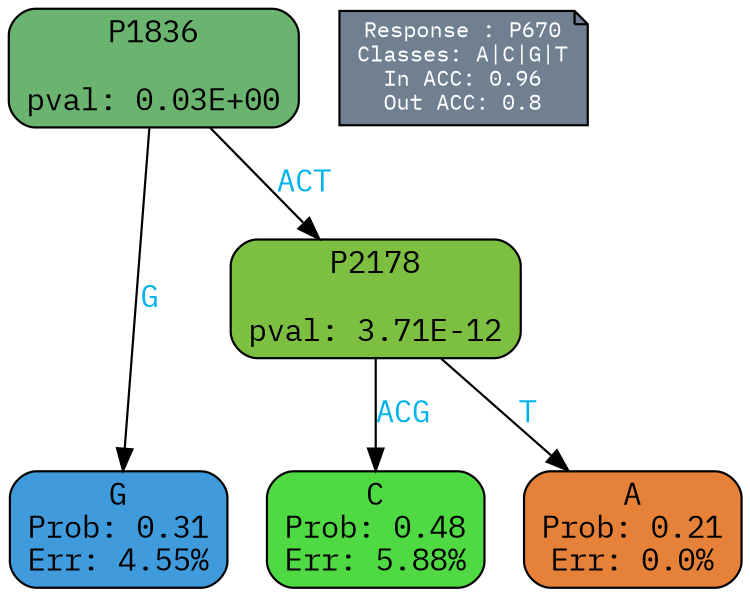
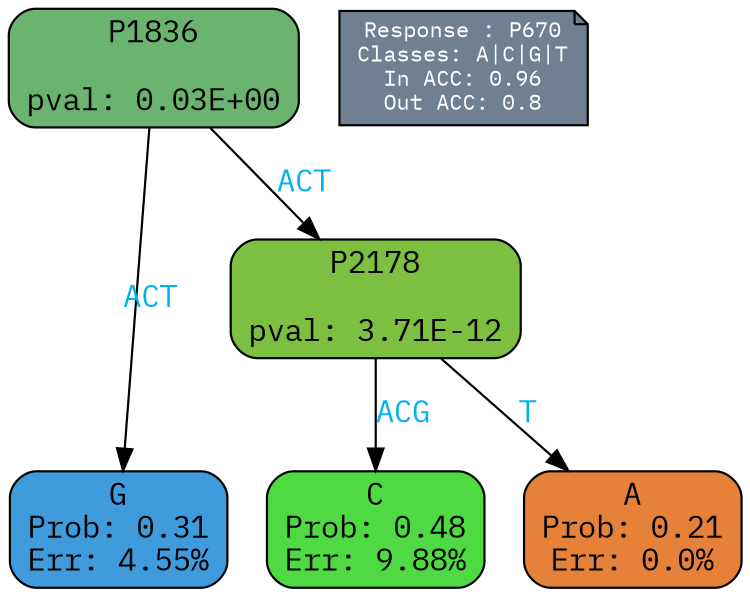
(151, 299) -> (151, 299)
(376, 530) -> (376, 530)
